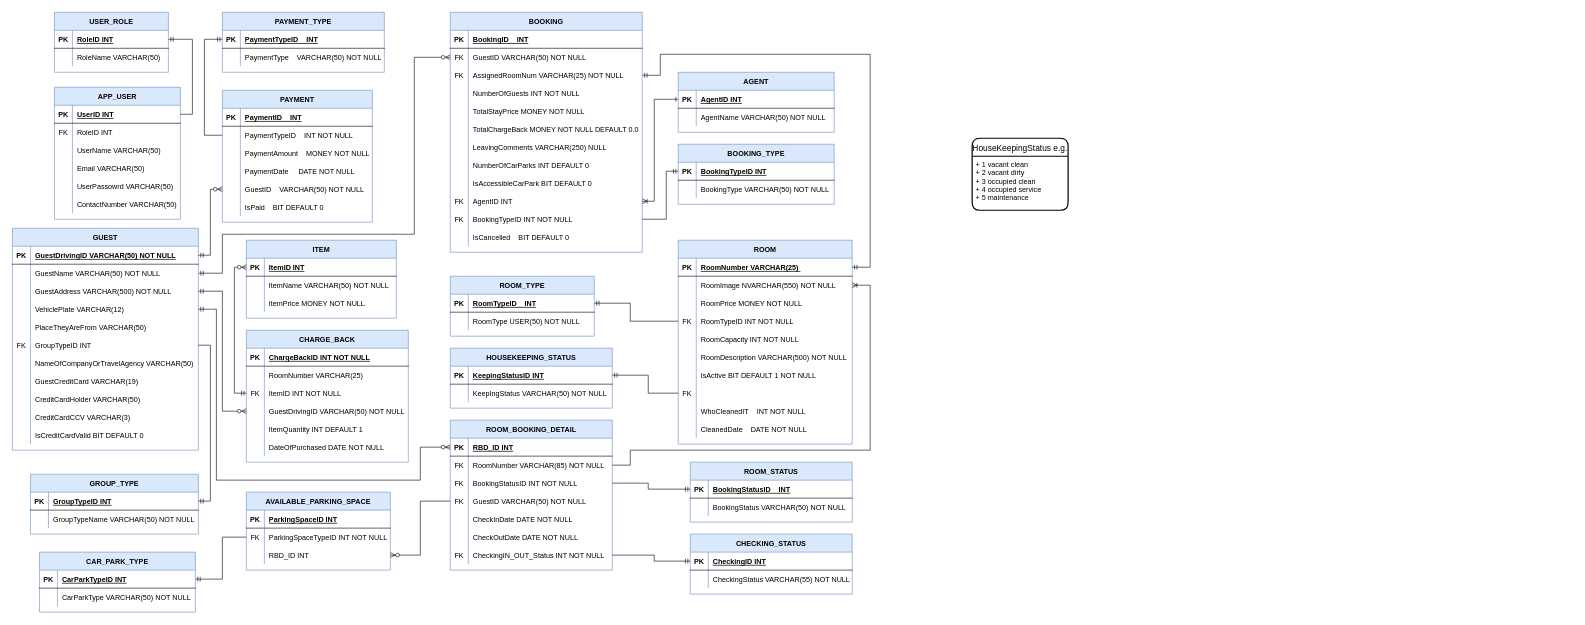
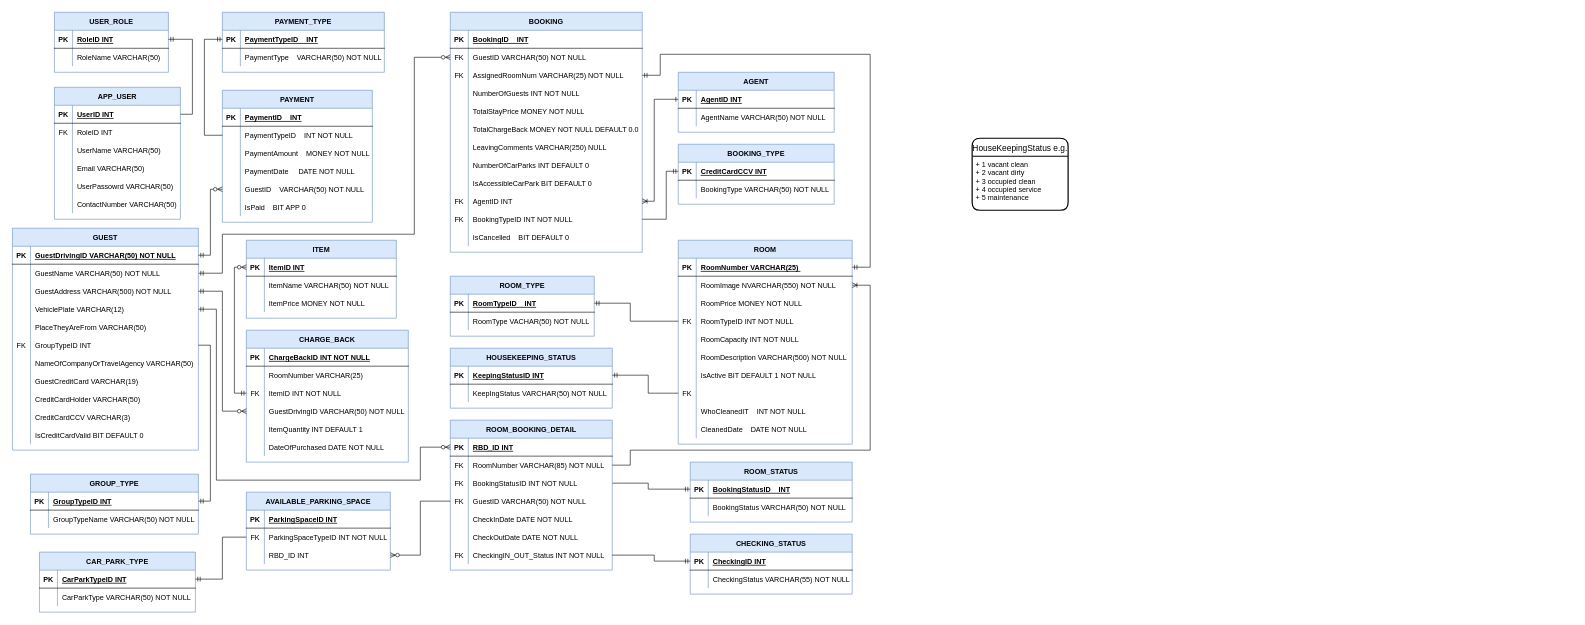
(733, 172) -> (733, 172)
(288, 208) -> (280, 208)
(522, 322) -> (526, 322)
